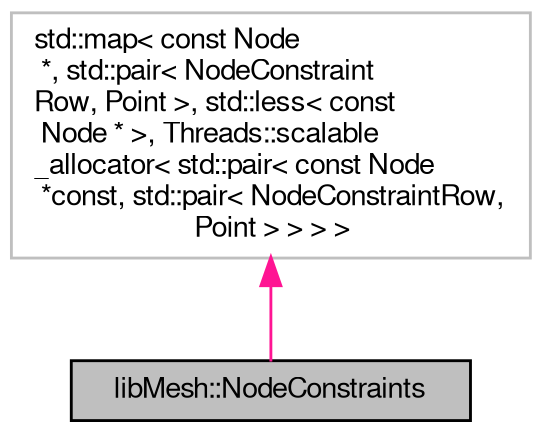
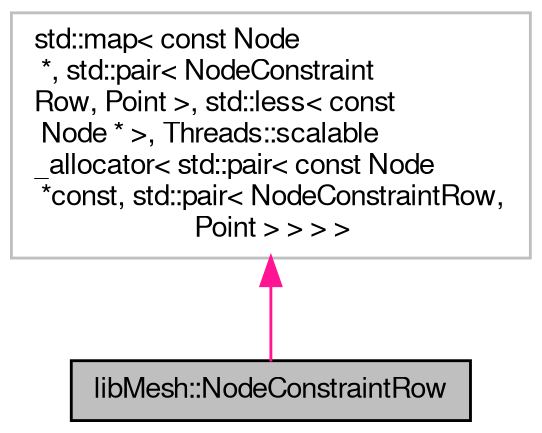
(271, 391) -> (271, 391)
